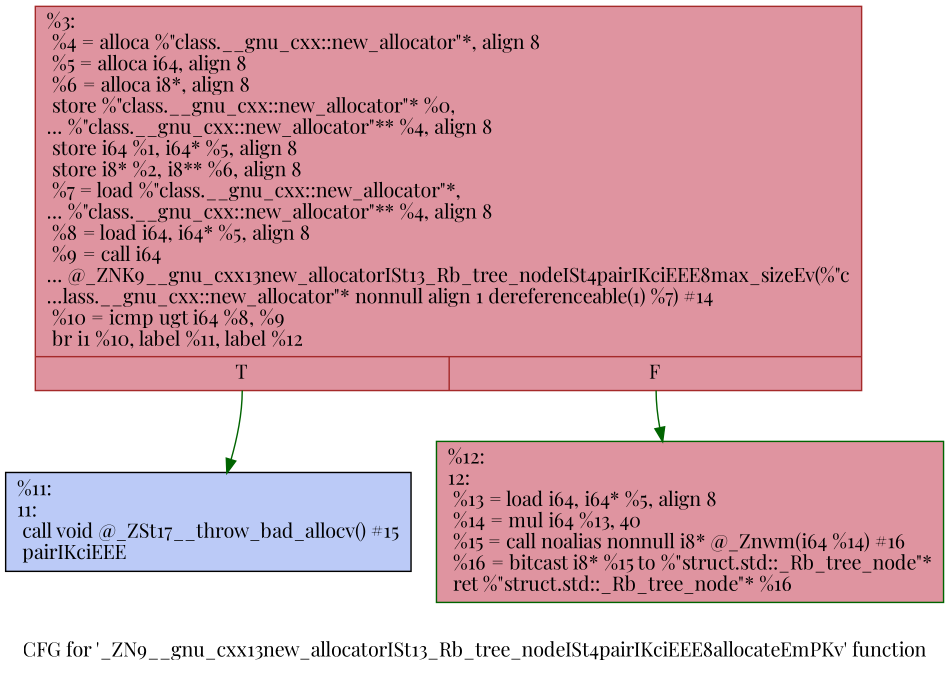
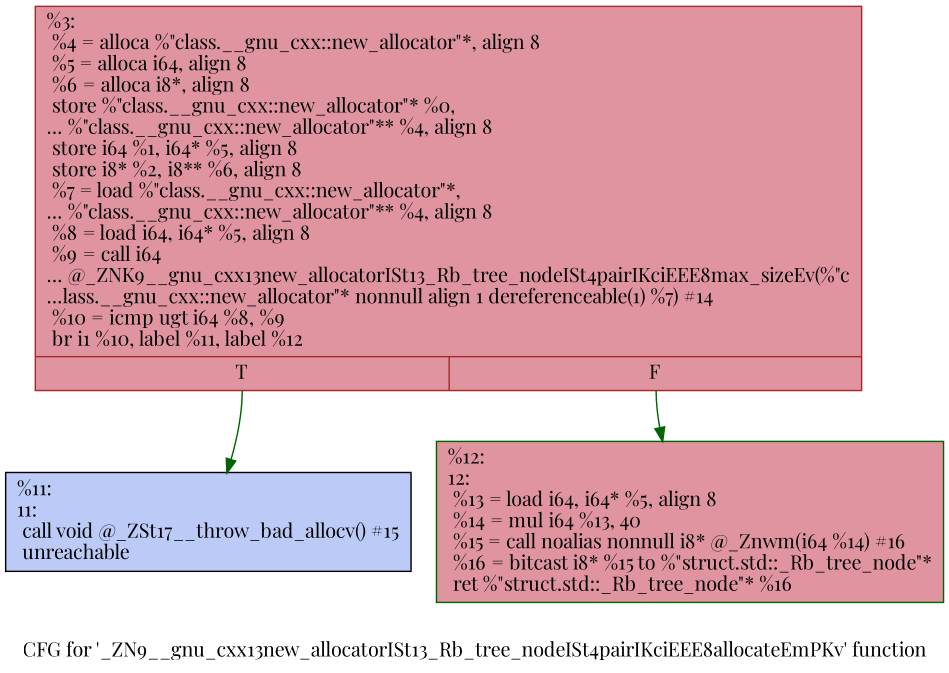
(72, 553) -> (73, 553)
